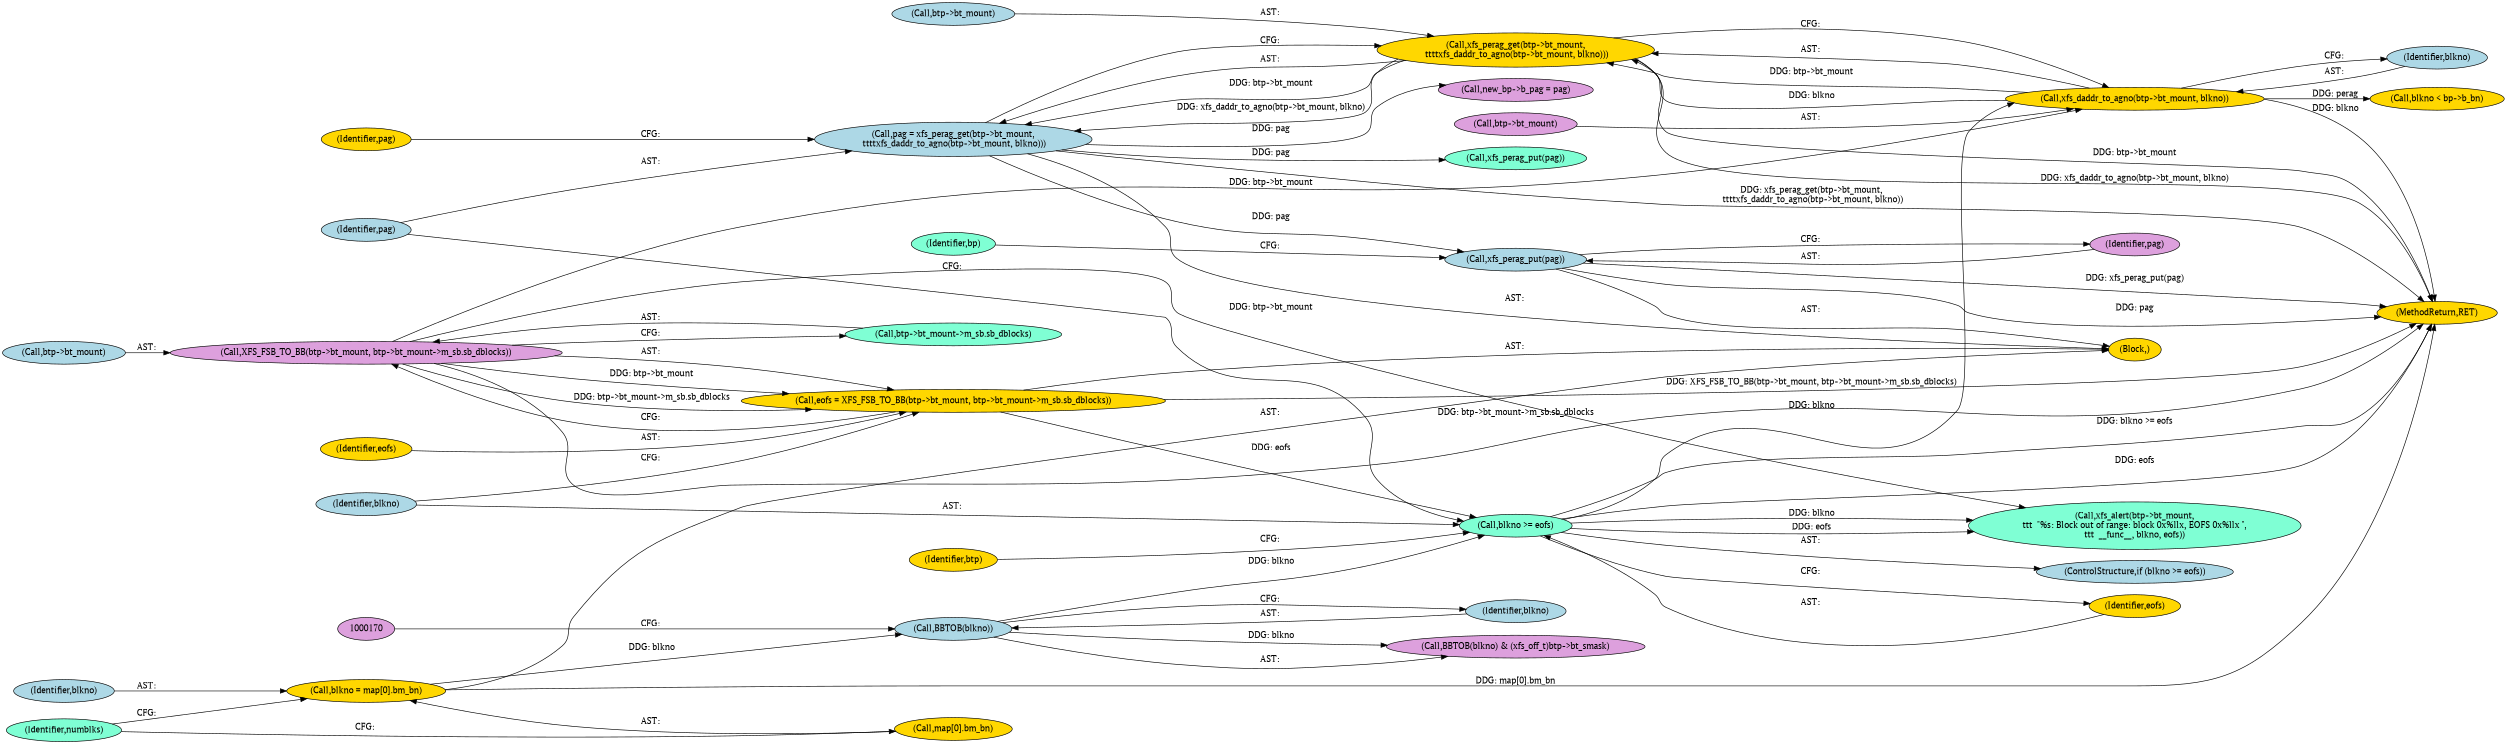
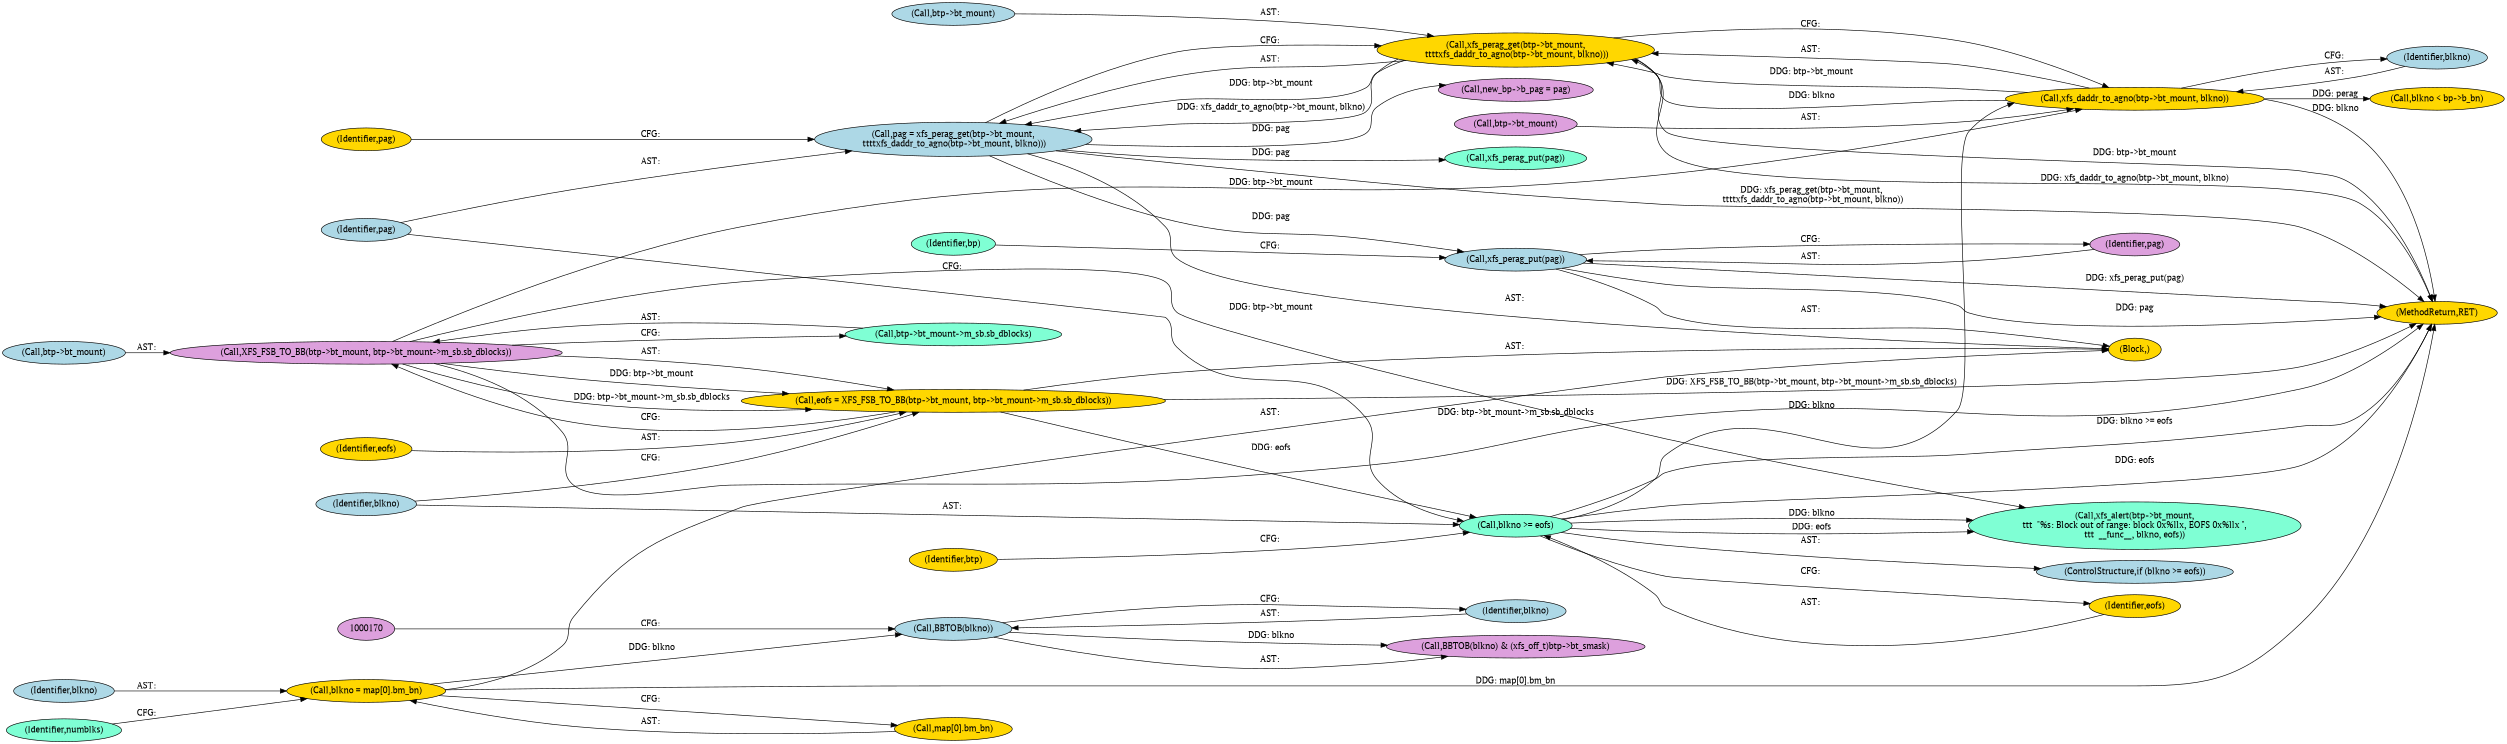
(1239, 584) -> none
(505, 737) -> (665, 710)
